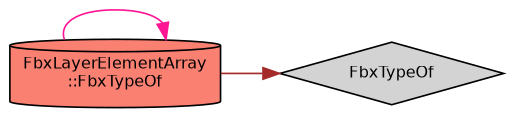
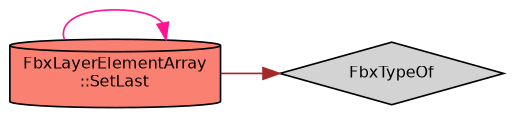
(115, 73) -> (115, 73)
